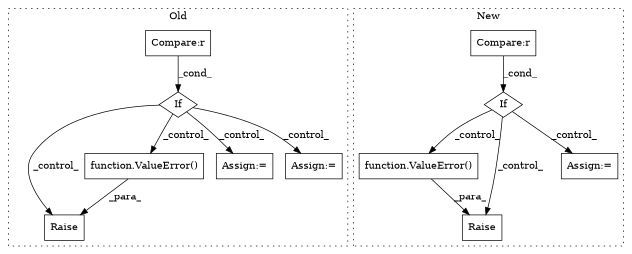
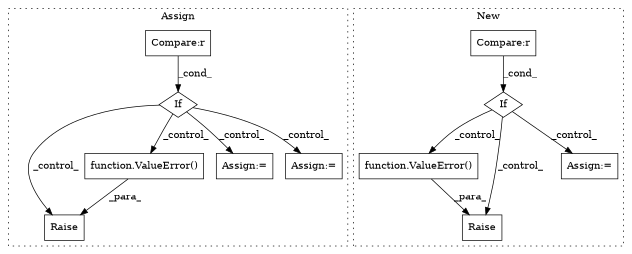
(178, 17) -> (178, 17)
